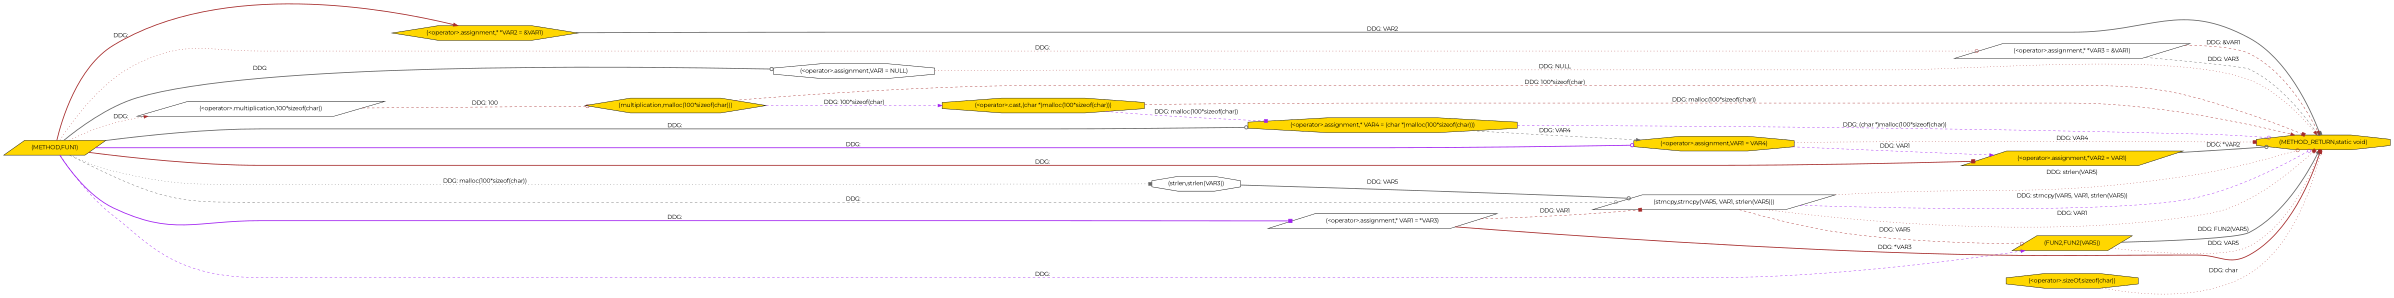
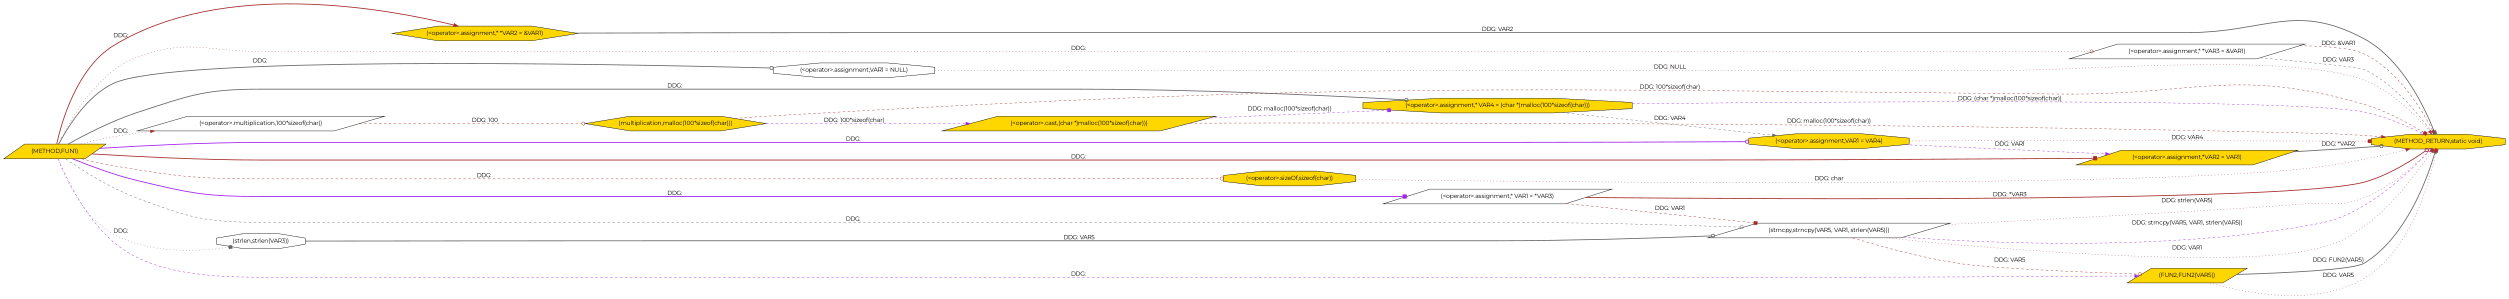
(1043, 106) -> (1079, 124)
none -> (650, 179)
(485, 181) -> (122, 231)
